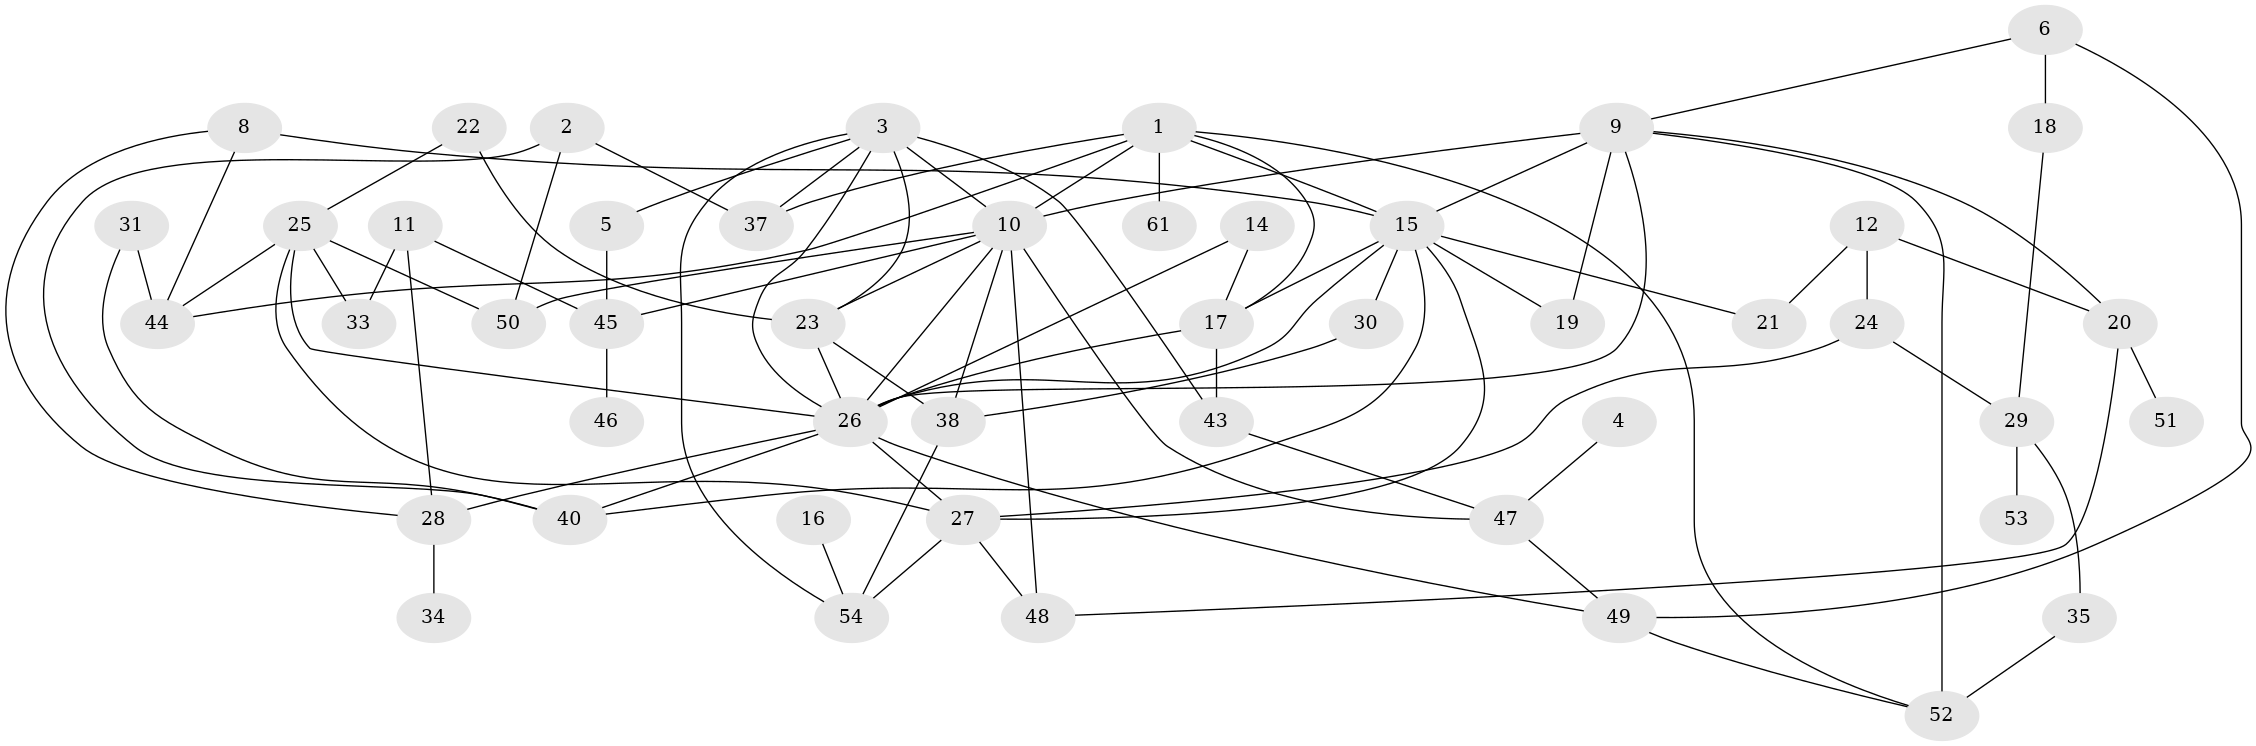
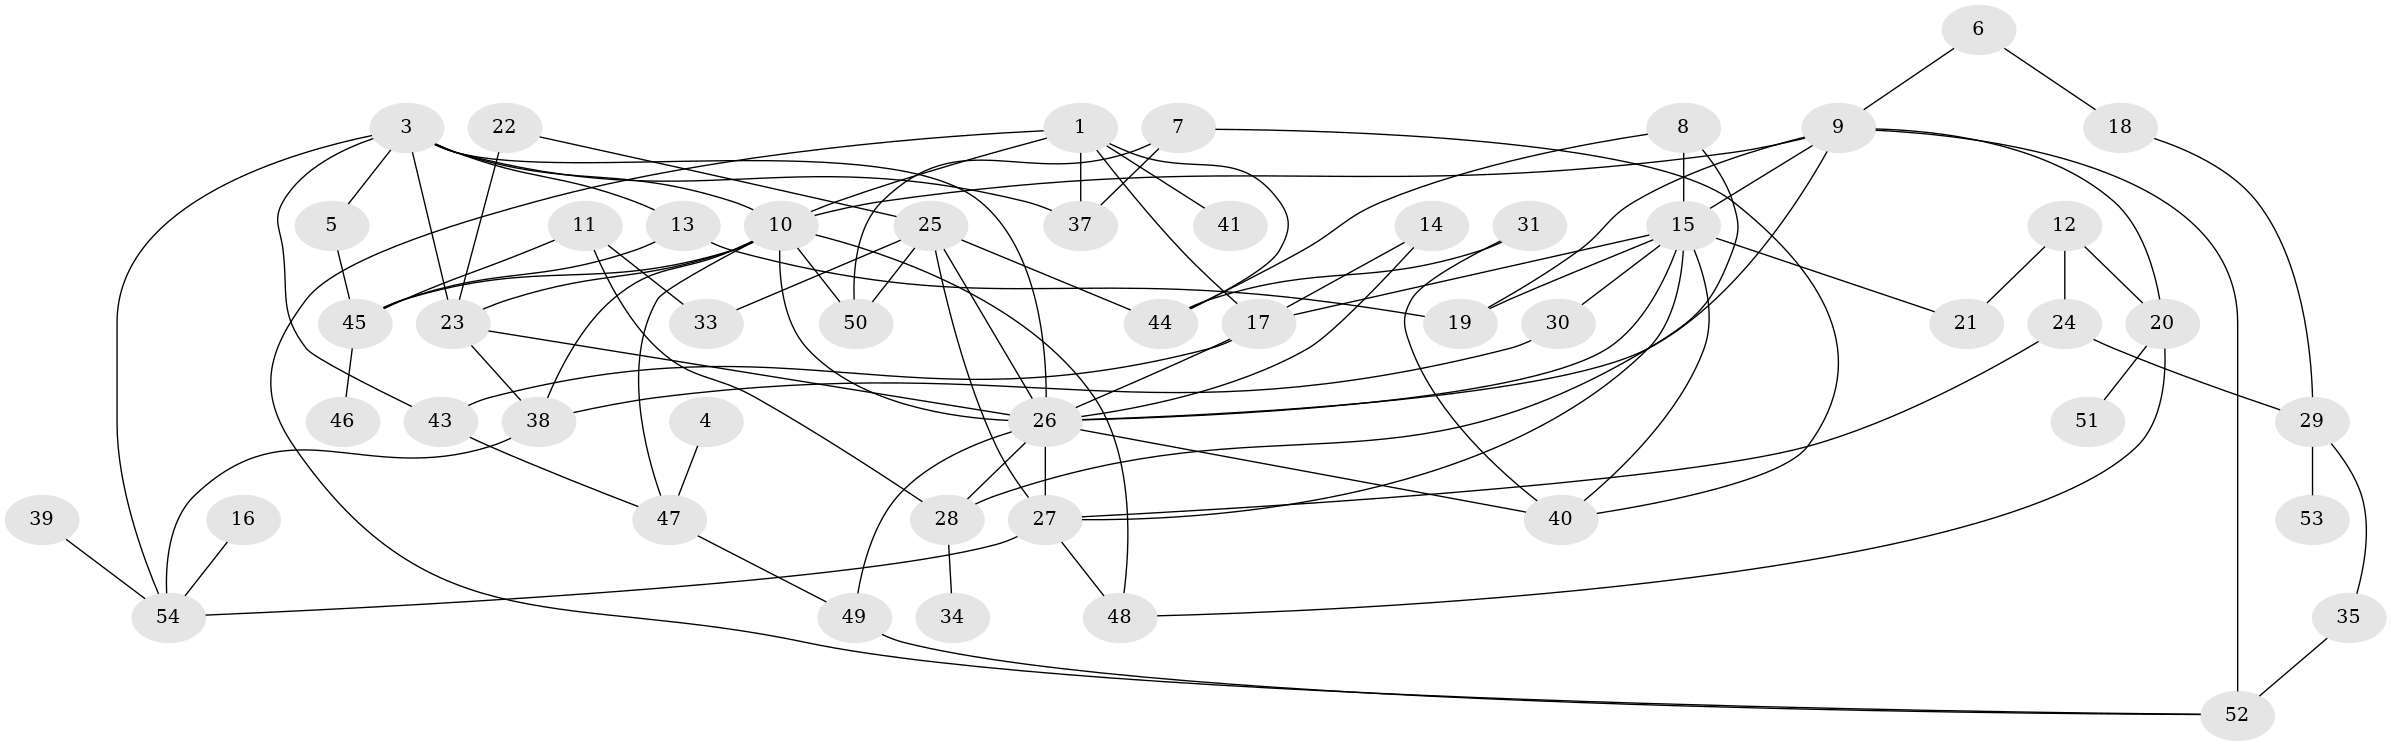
(567, 128) -> (1179, 128)
(1302, 183) -> none
none -> (683, 226)
(1159, 226) -> (1230, 226)
(2195, 496) -> none
none -> (42, 520)
